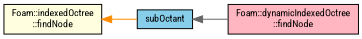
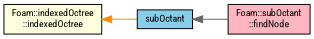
(53, 19) -> (53, 19)
(293, 19) -> (269, 19)
